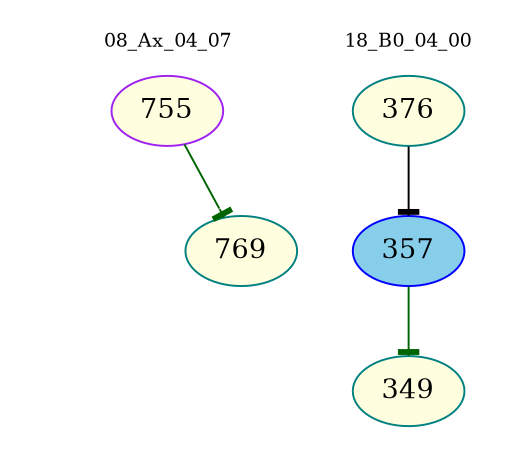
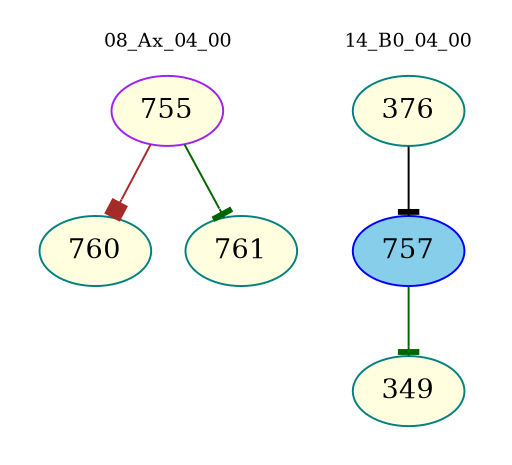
(168, 42) -> (168, 42)
(409, 42) -> (409, 42)
none -> (95, 251)
(241, 251) -> (241, 251)
(409, 251) -> (409, 251)
